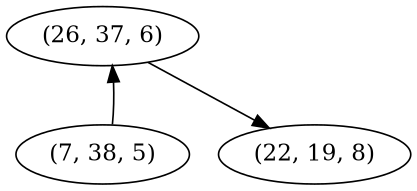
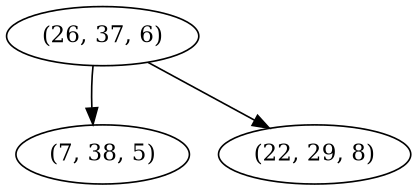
(114, 103) -> (92, 87)
(315, 154) -> (315, 154)
